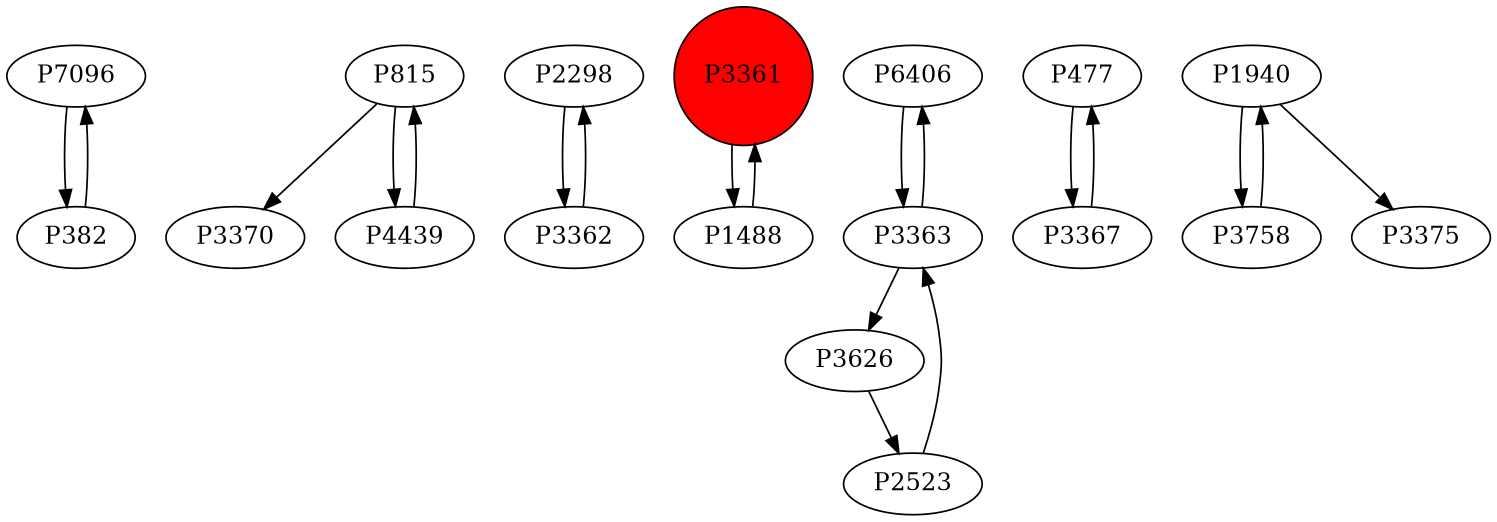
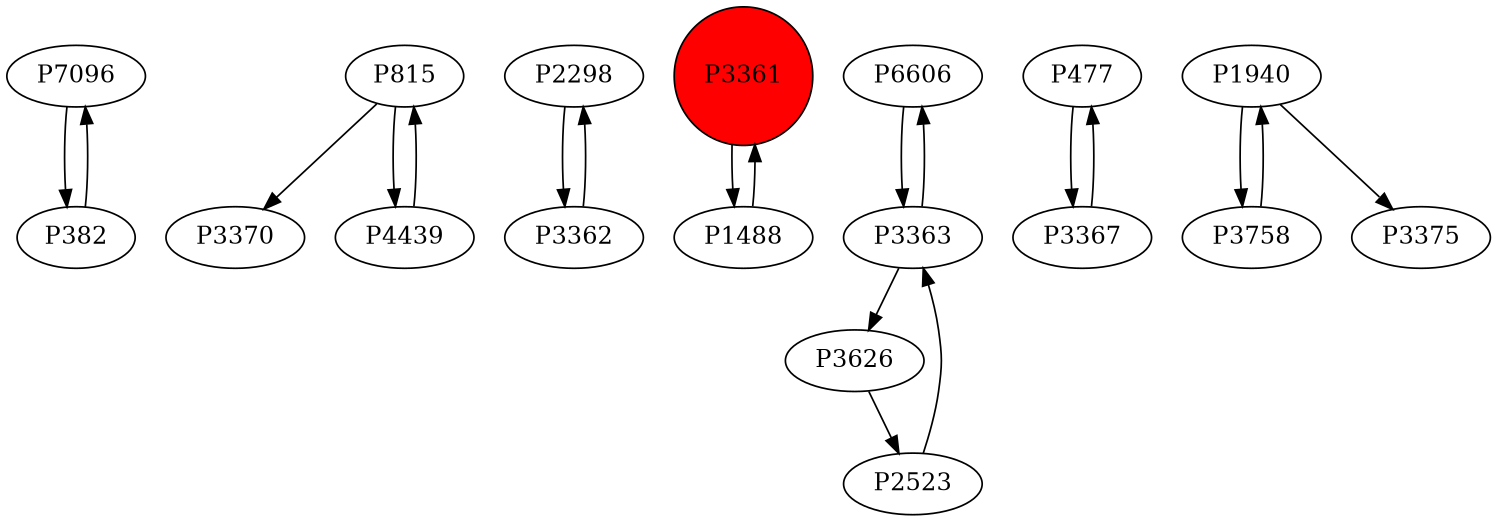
(913, 76) -> (913, 76)
